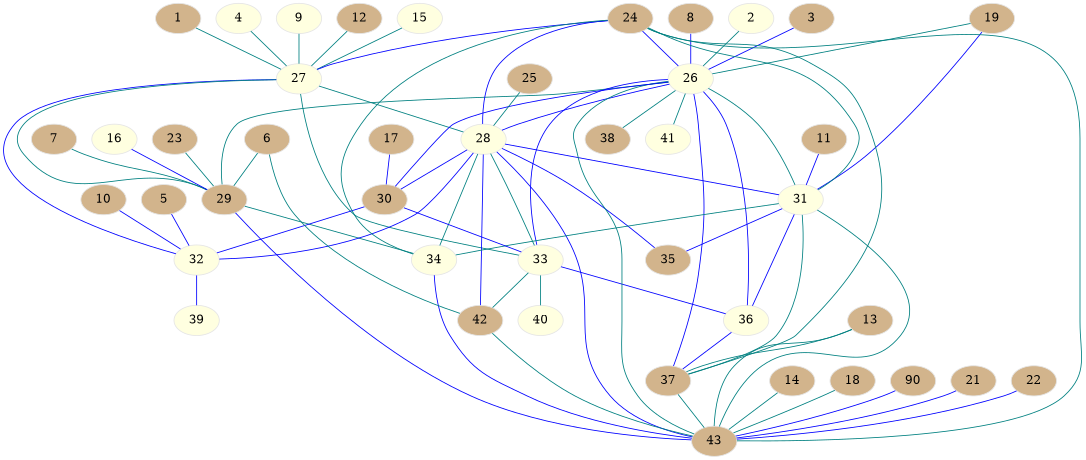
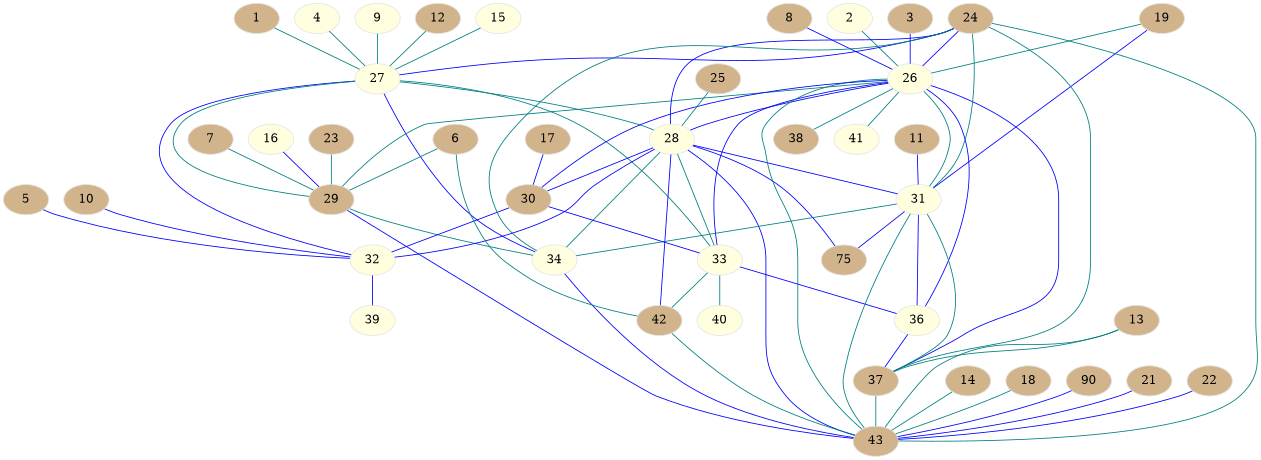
none -> (444, 188)
(668, 260) -> (844, 260)
